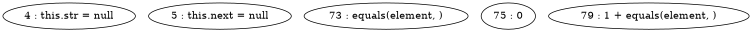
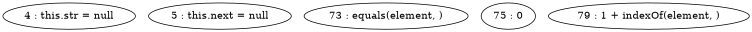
(649, 16) -> (649, 16)
